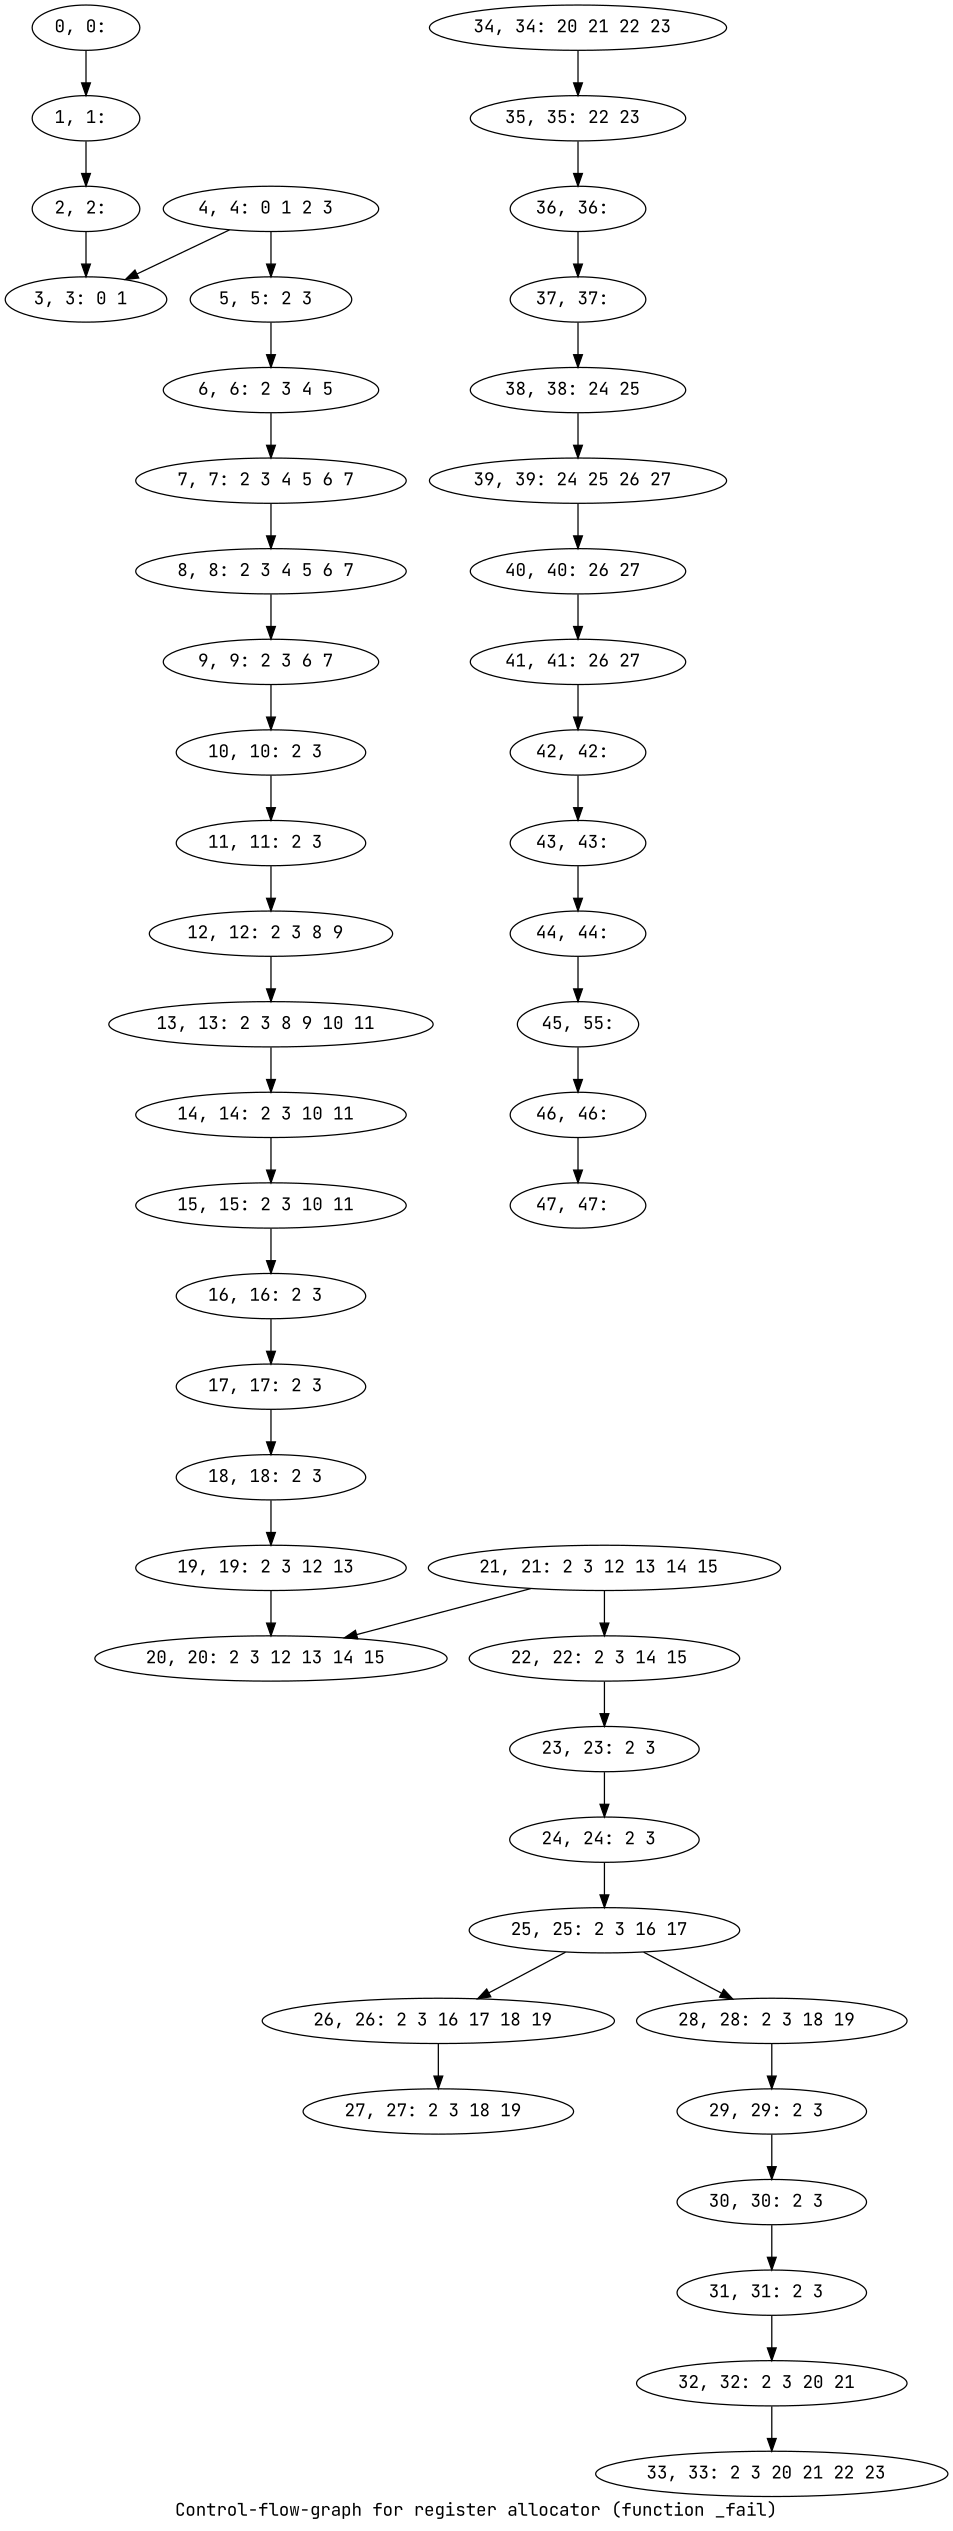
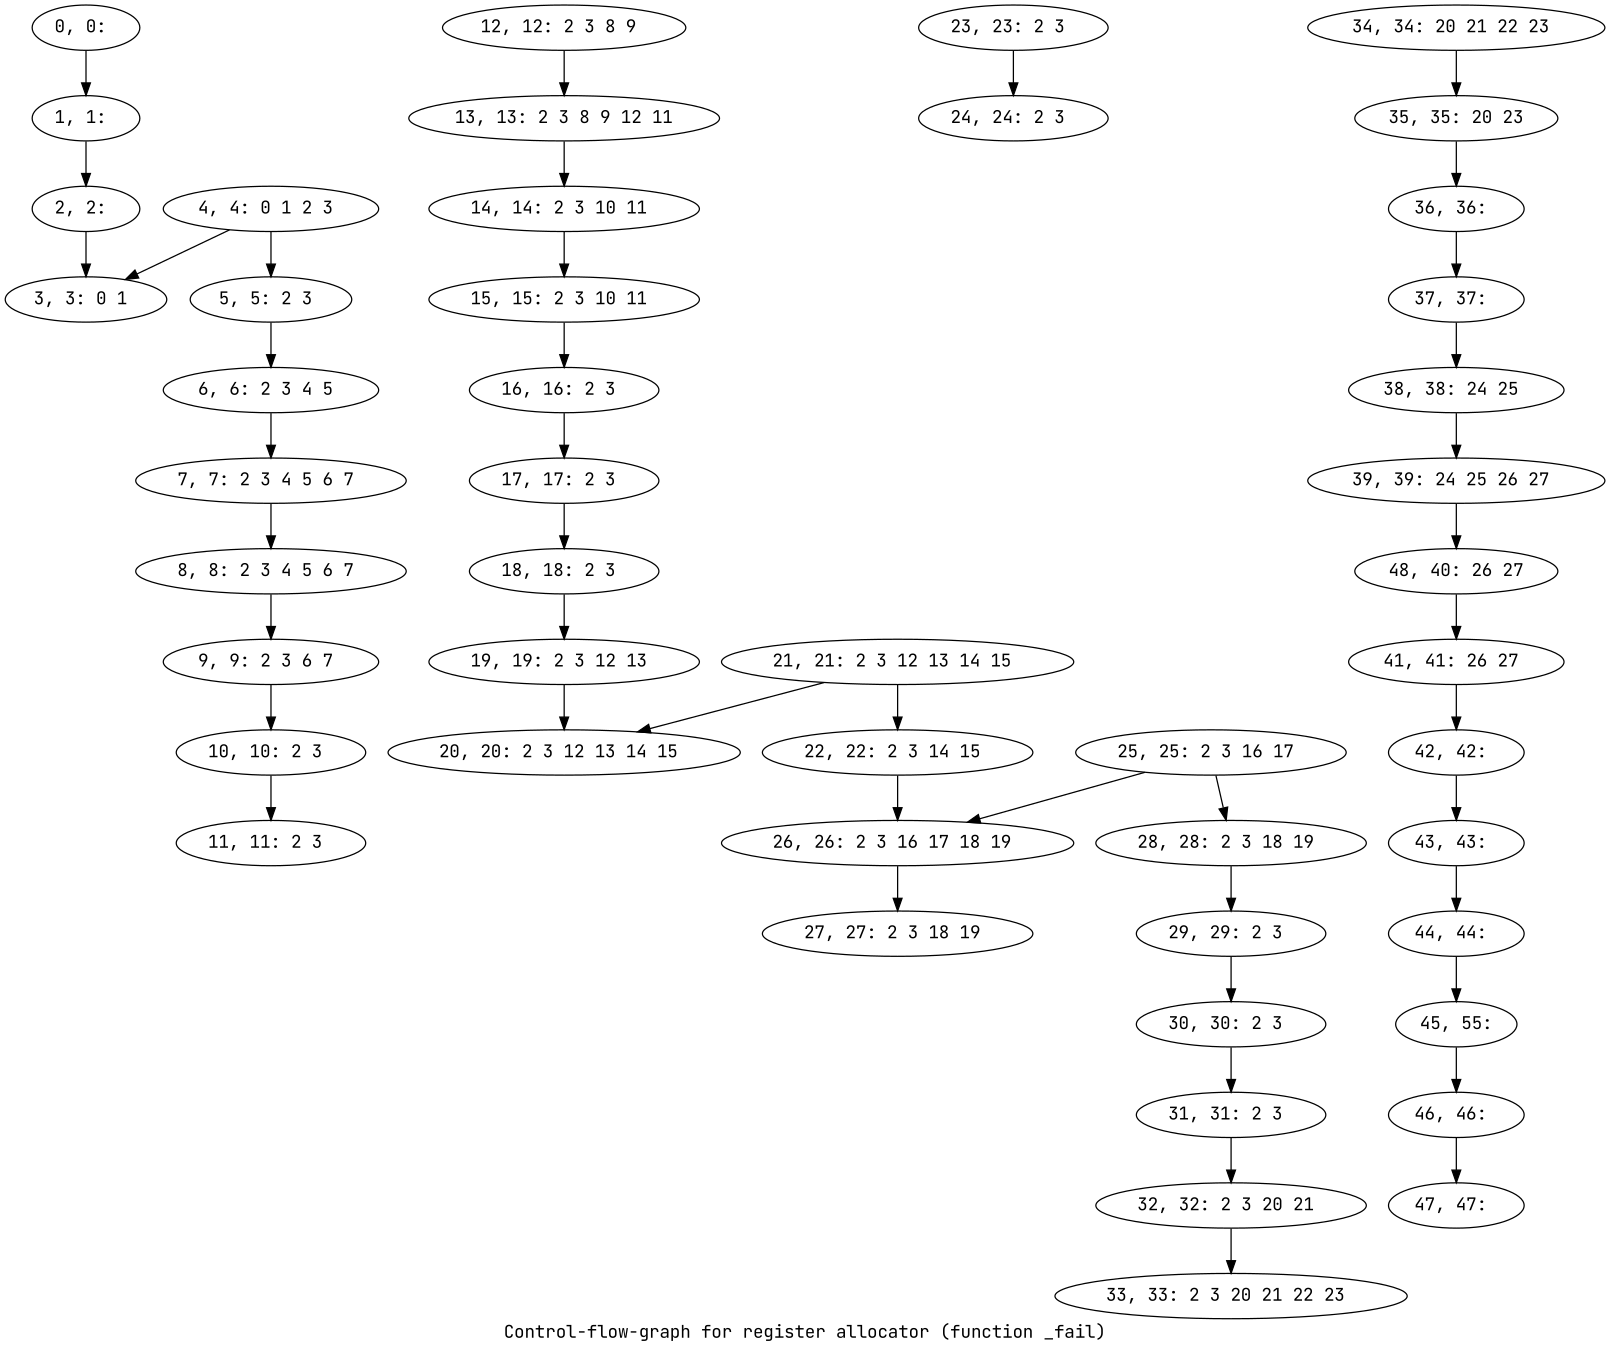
(578, 118) -> (1456, 118)
(578, 571) -> (1456, 571)
(271, 882) -> none
(271, 1024) -> (564, 118)
(604, 1698) -> (898, 792)
(604, 1879) -> none
